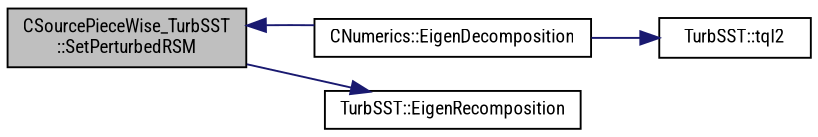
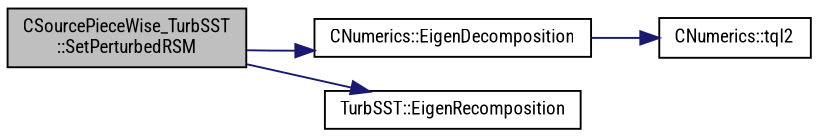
(290, 25) -> (271, 51)
(735, 38) -> (735, 38)
